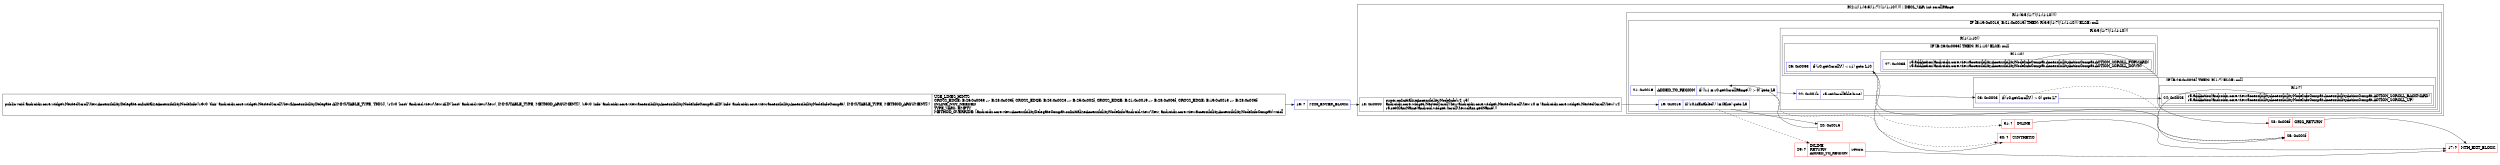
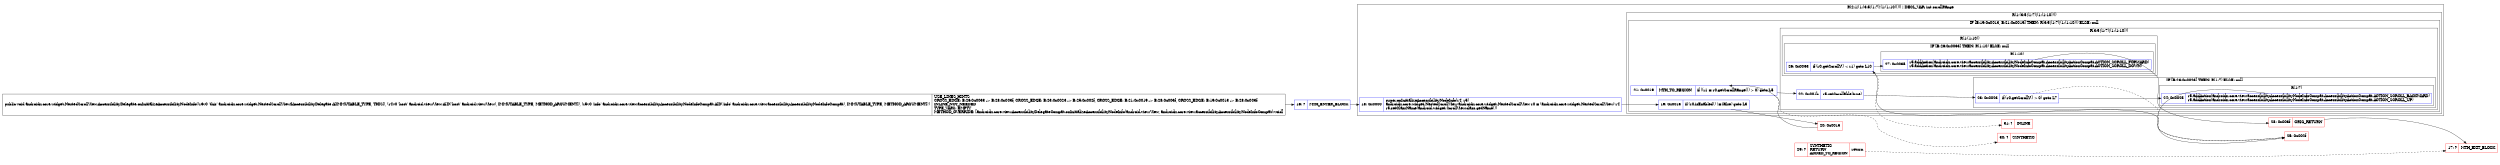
(1676, 90) -> (1675, 90)
(1761, 126) -> none
(1817, 146) -> (1821, 146)
(1907, 146) -> (1877, 66)
(2231, 149) -> none
(2154, 157) -> (2154, 157)
